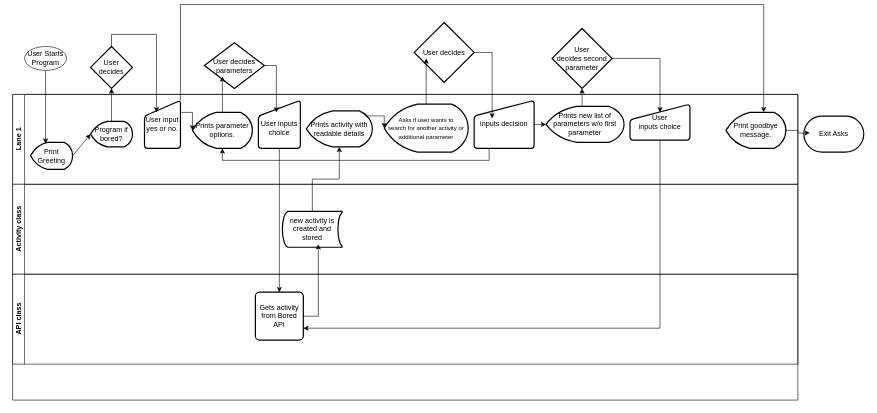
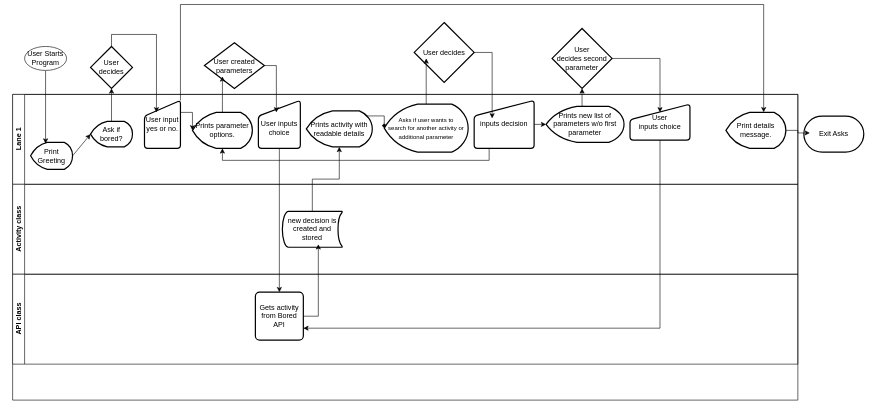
(234, 66) -> (234, 66)
(384, 122) -> (384, 123)
(756, 131) -> (756, 131)
(111, 134) -> (111, 134)
(312, 230) -> (312, 230)
